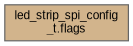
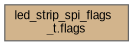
(67, 23) -> (67, 23)
